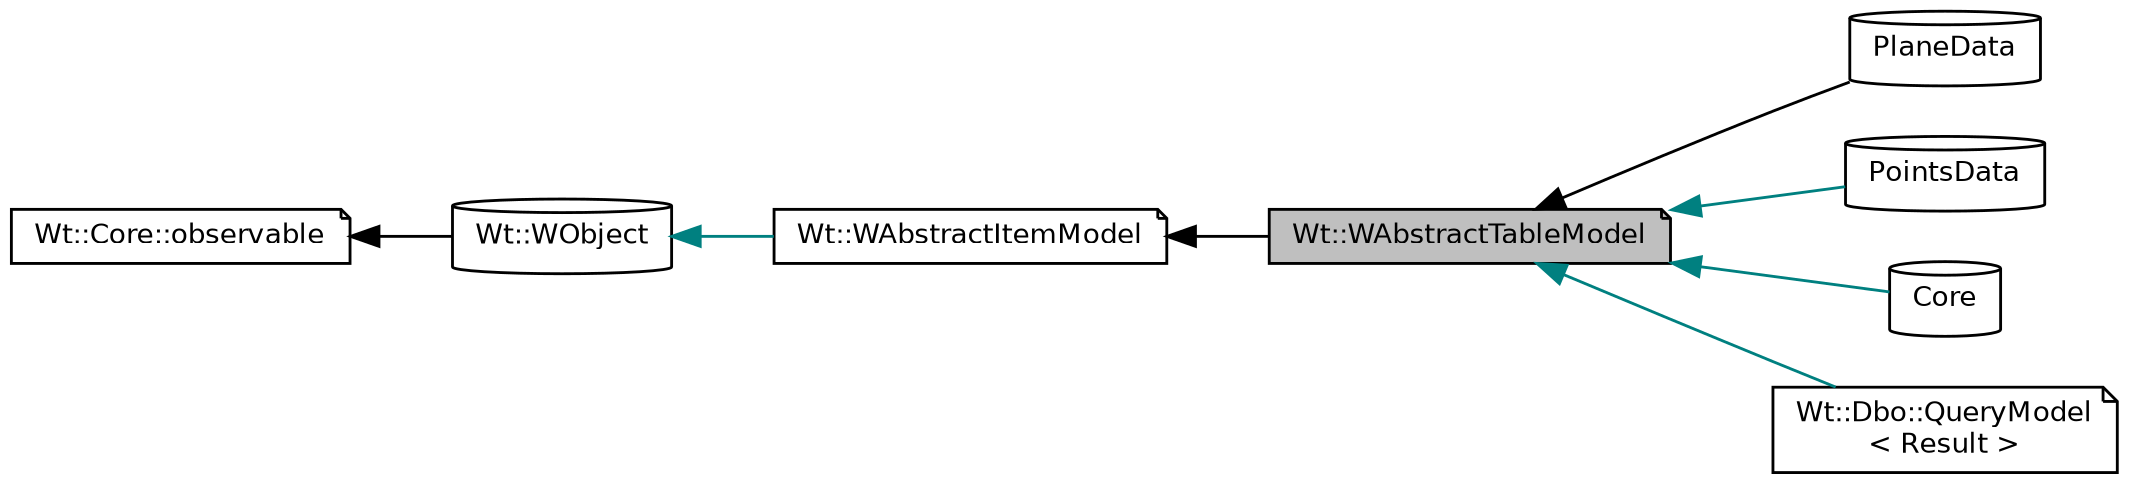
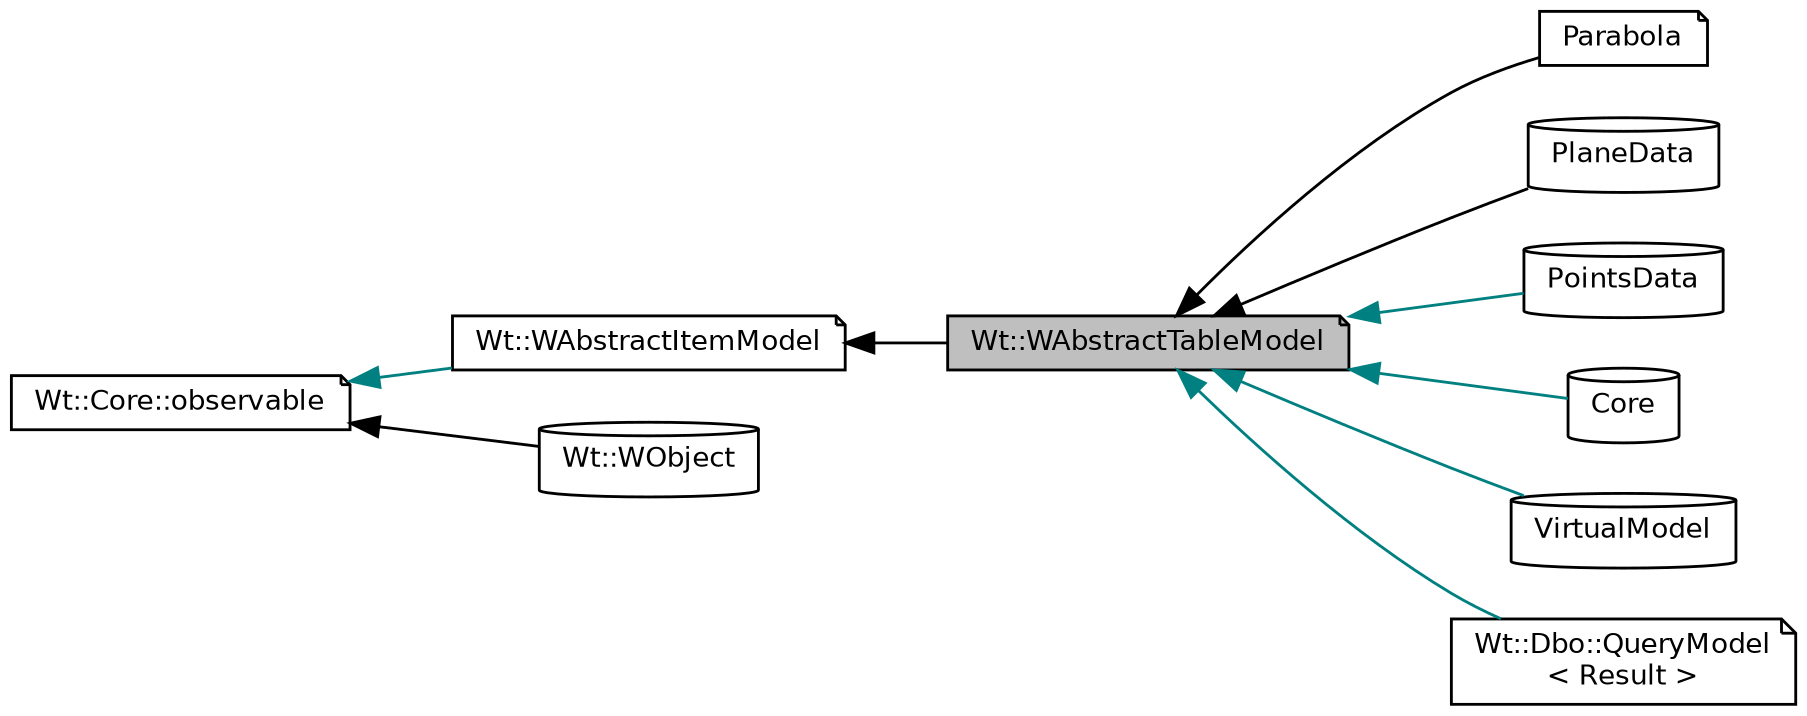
none -> (1624, 38)
(737, 236) -> (416, 373)
none -> (1624, 531)
